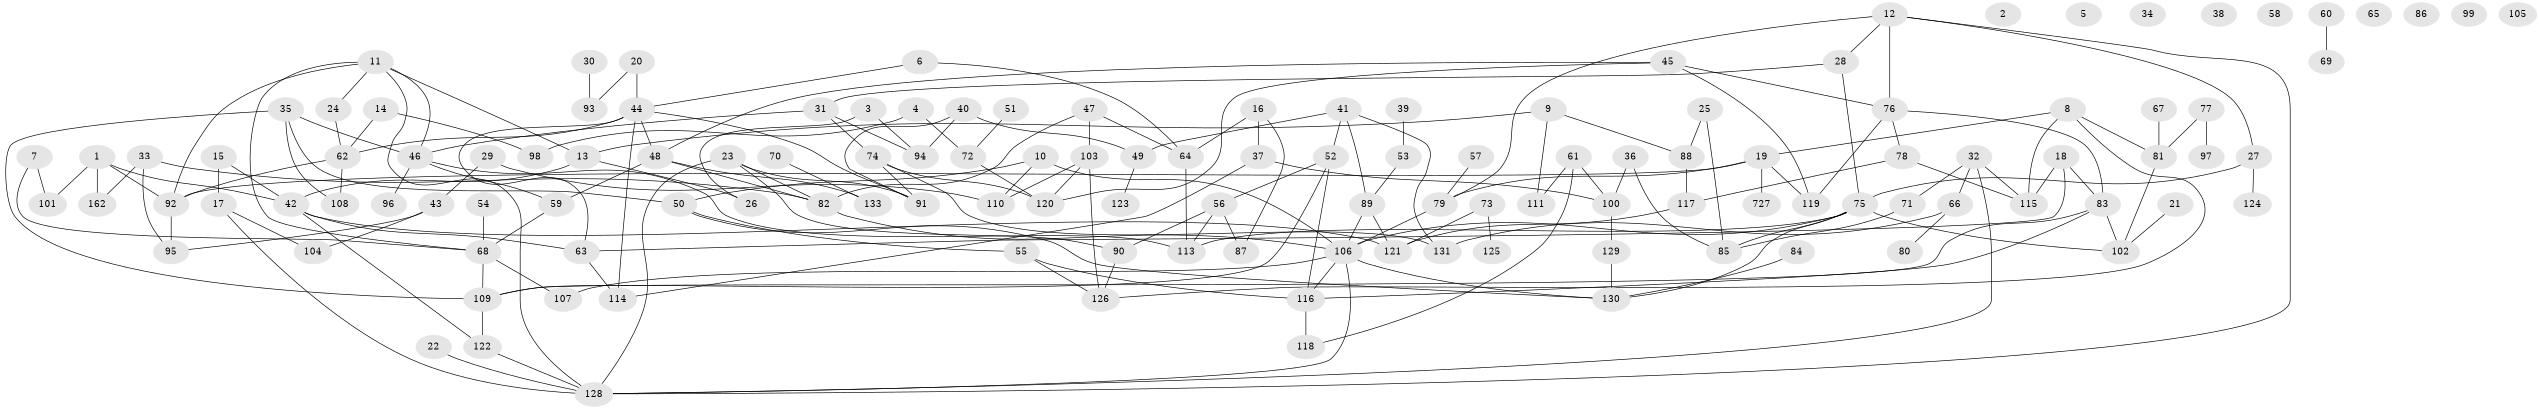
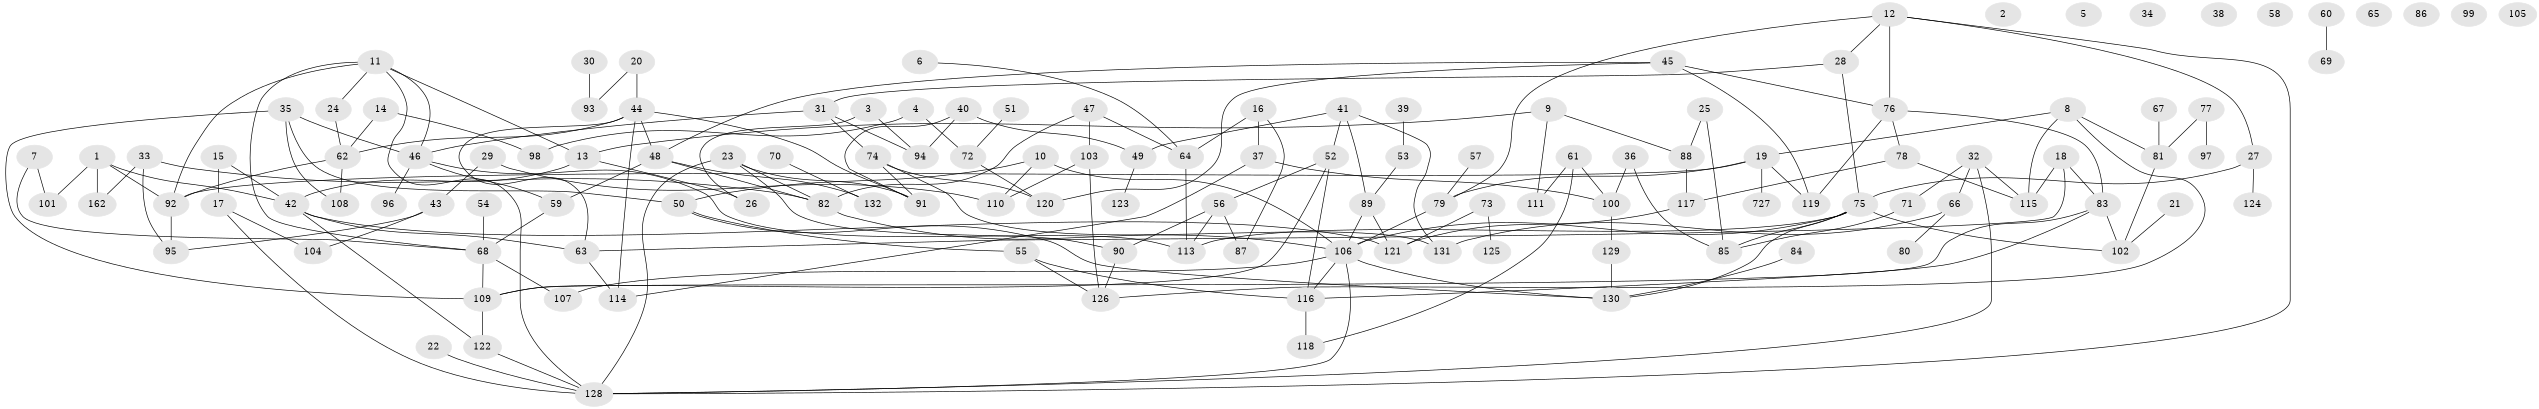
(778, 86) -> none
(1067, 181) -> none
(873, 205) -> (873, 205)
